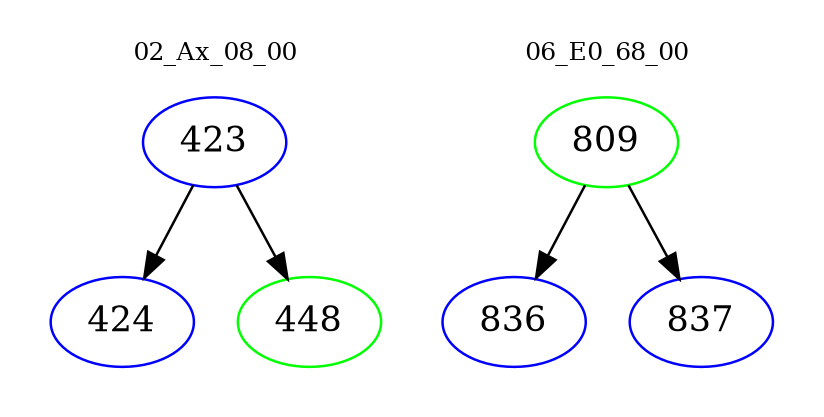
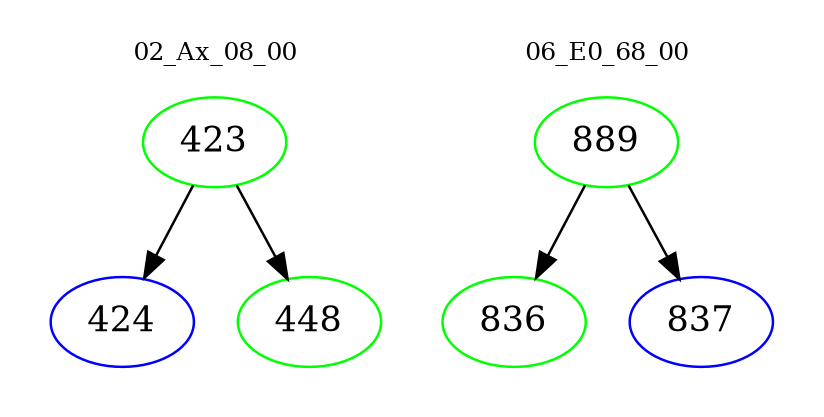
(215, 142) -> (215, 142)
(606, 142) -> (606, 142)
(514, 322) -> (514, 322)
